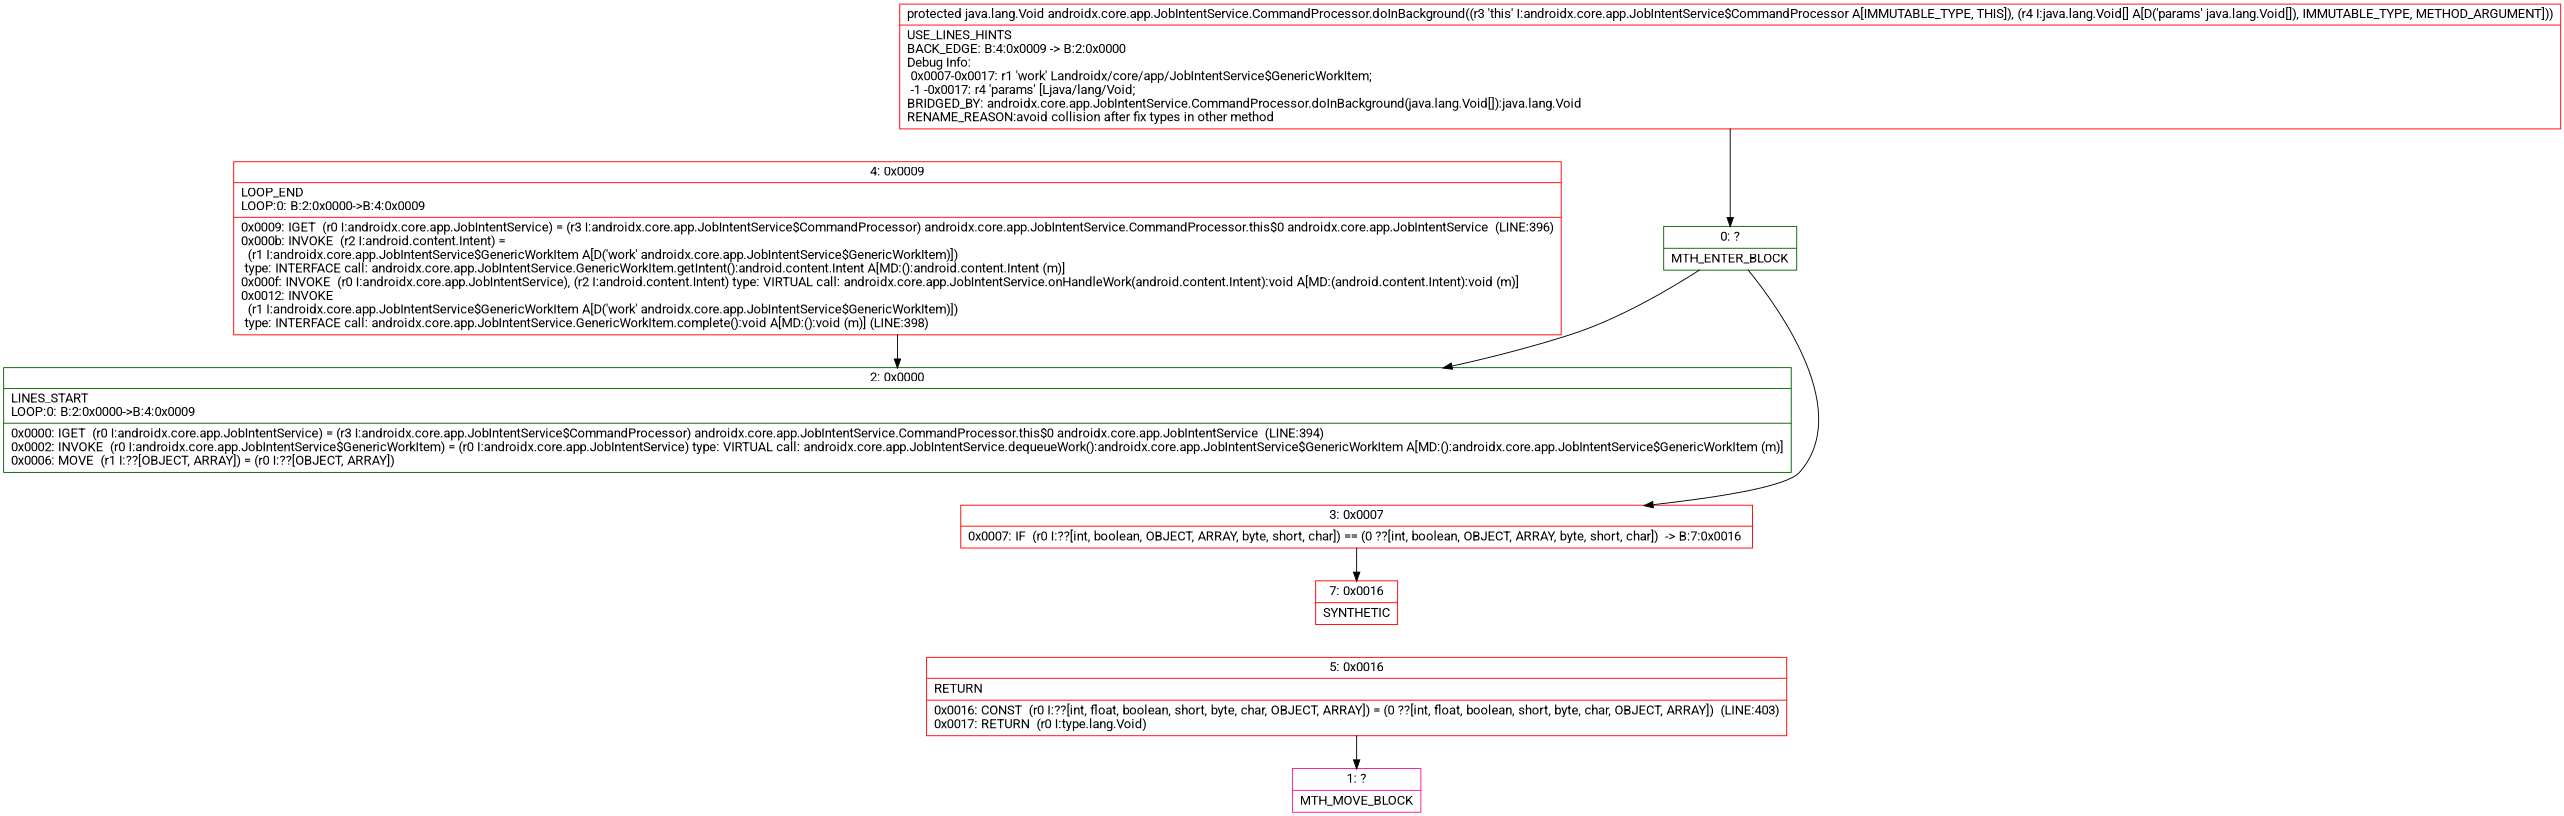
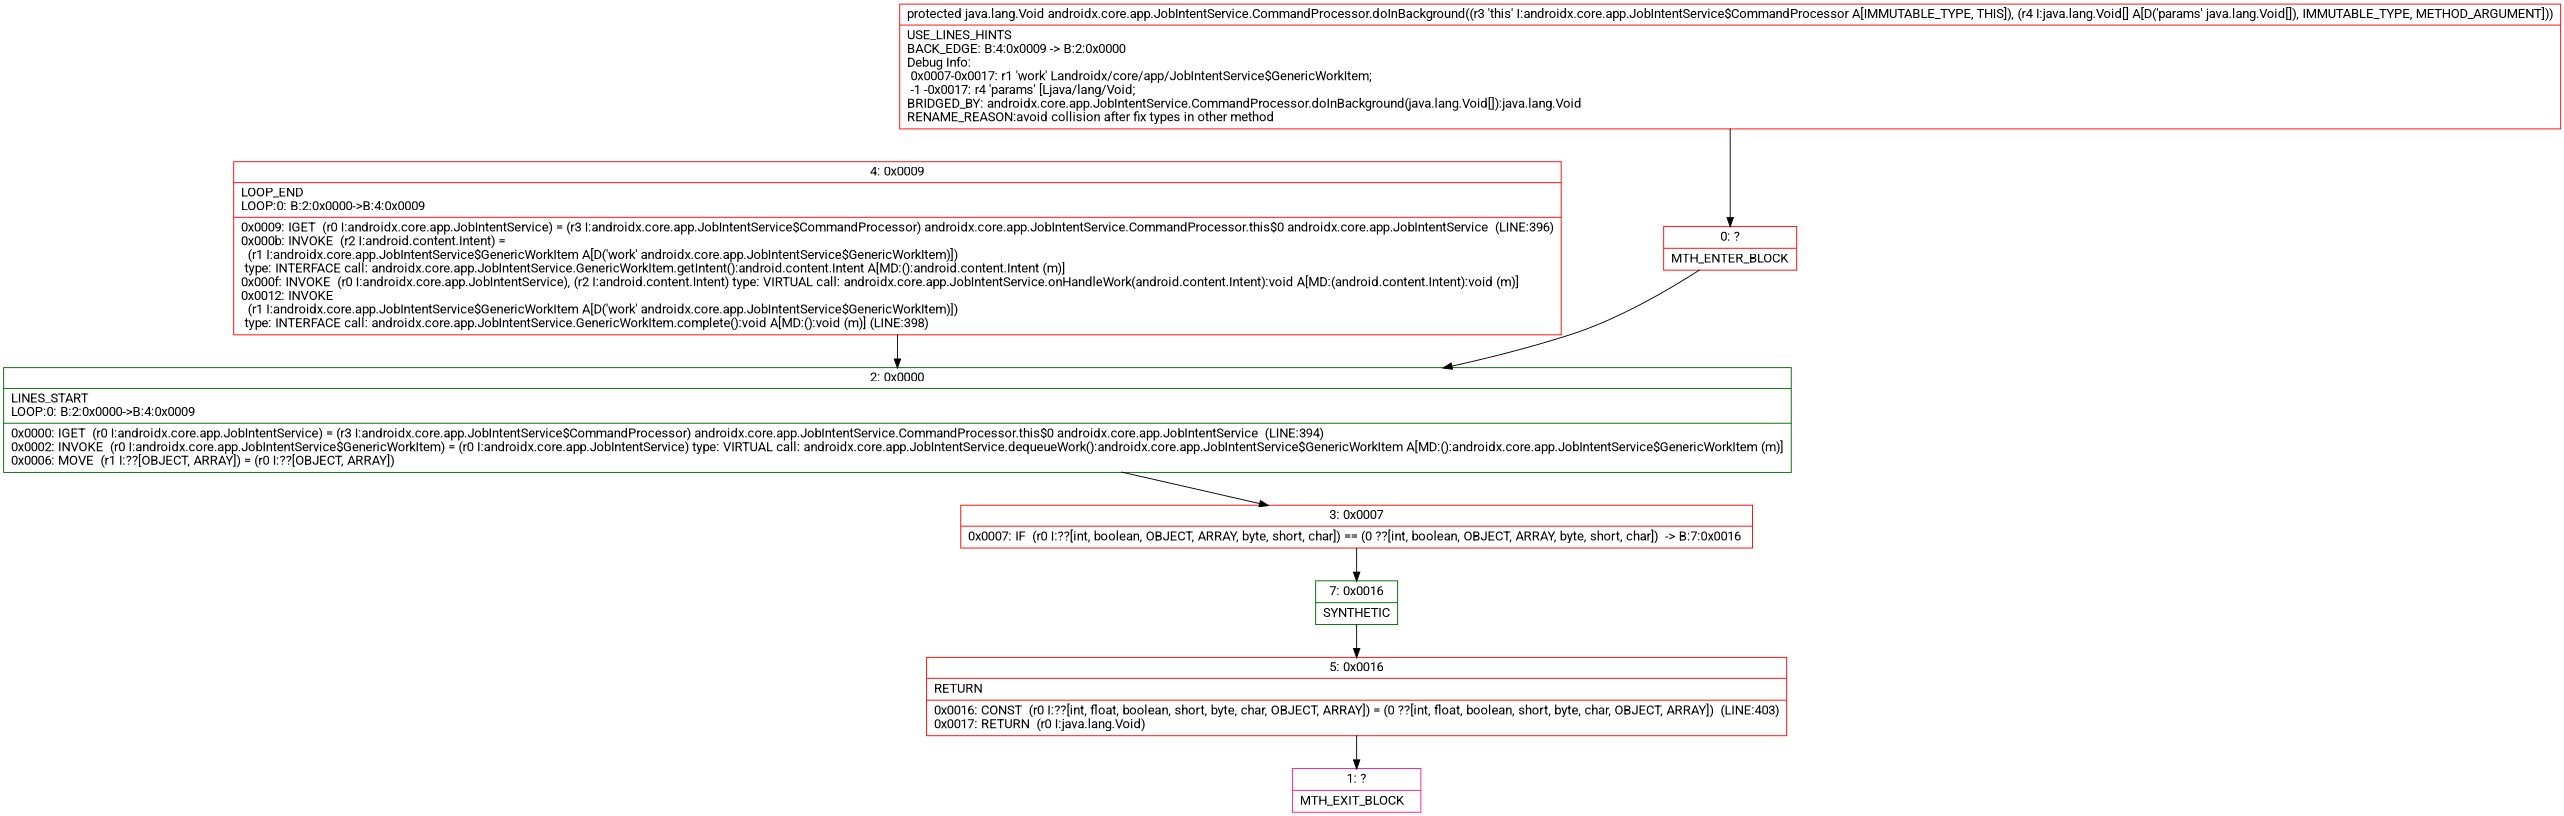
(1730, 248) -> (1730, 248)
(1816, 439) -> (1190, 488)
(1357, 603) -> (1357, 603)
none -> (1357, 636)
(1042, 724) -> (1041, 724)
(1357, 801) -> (1352, 801)
